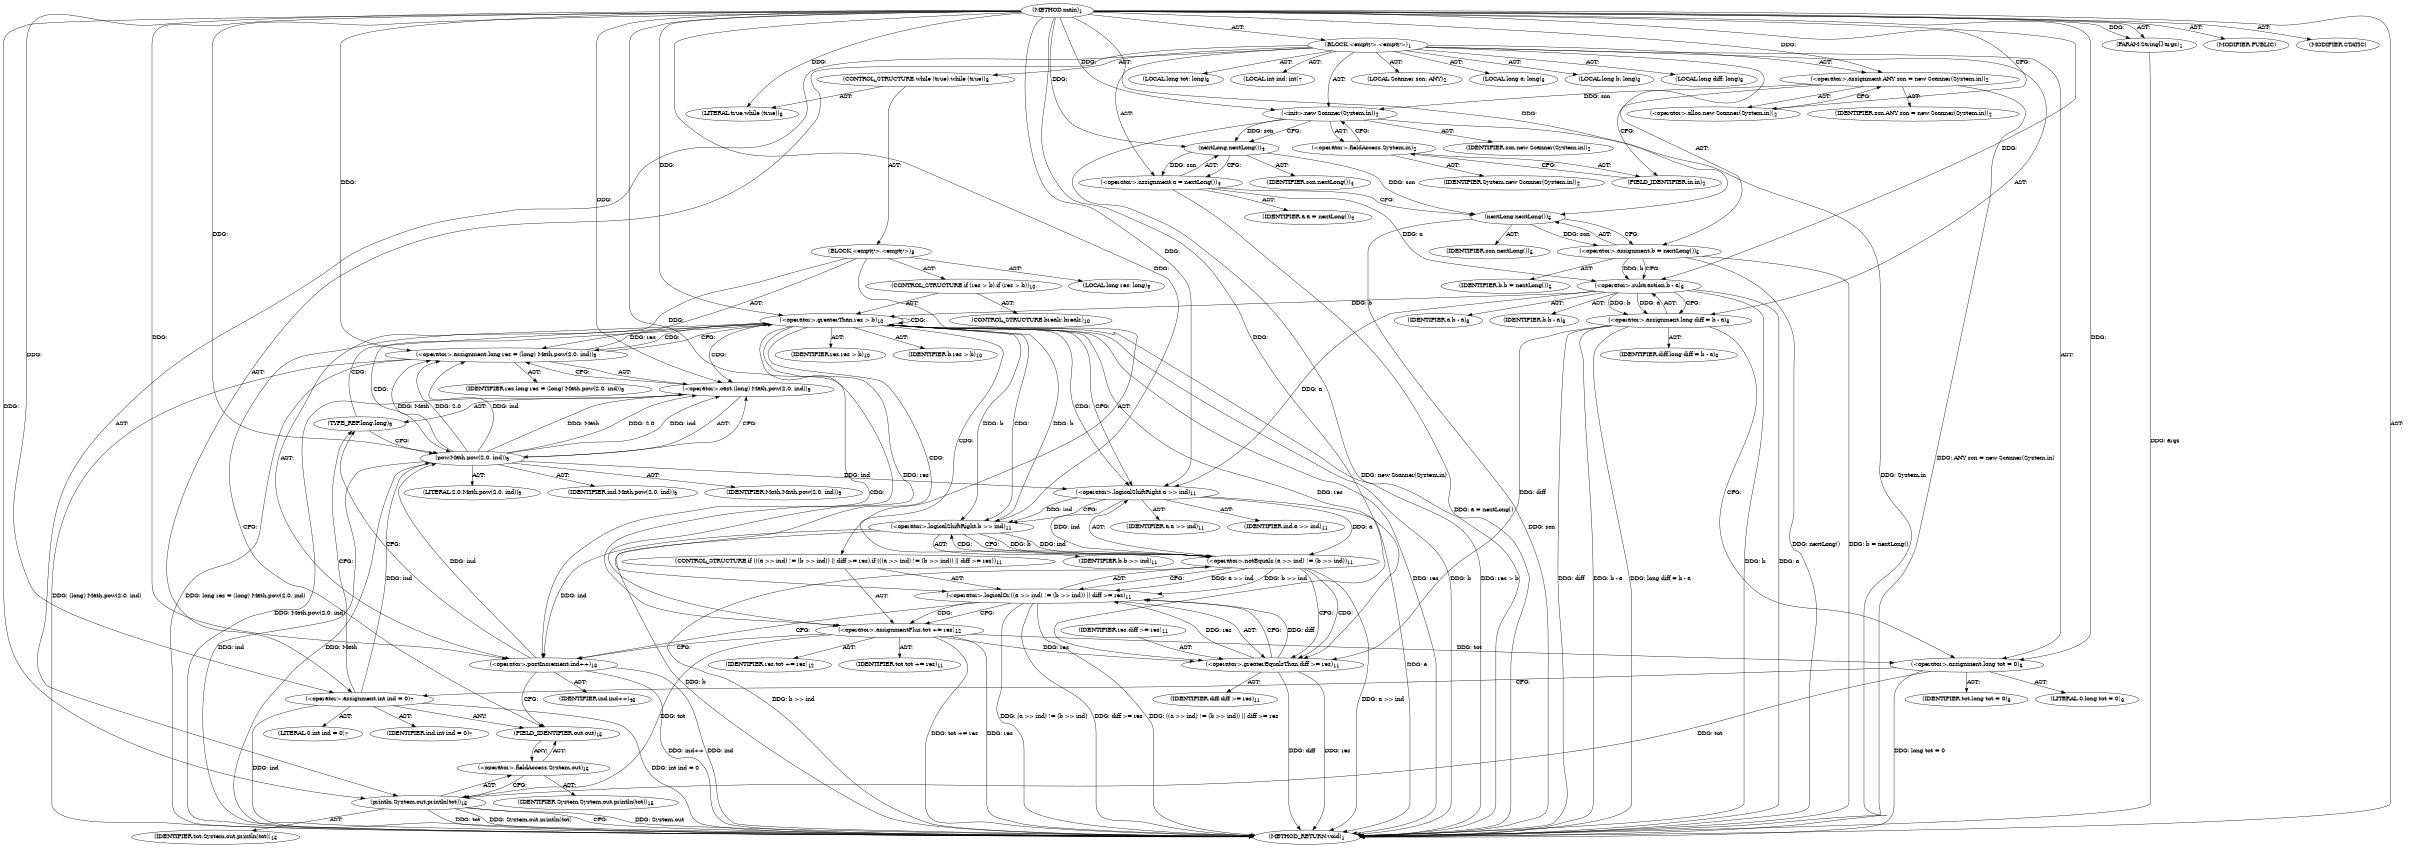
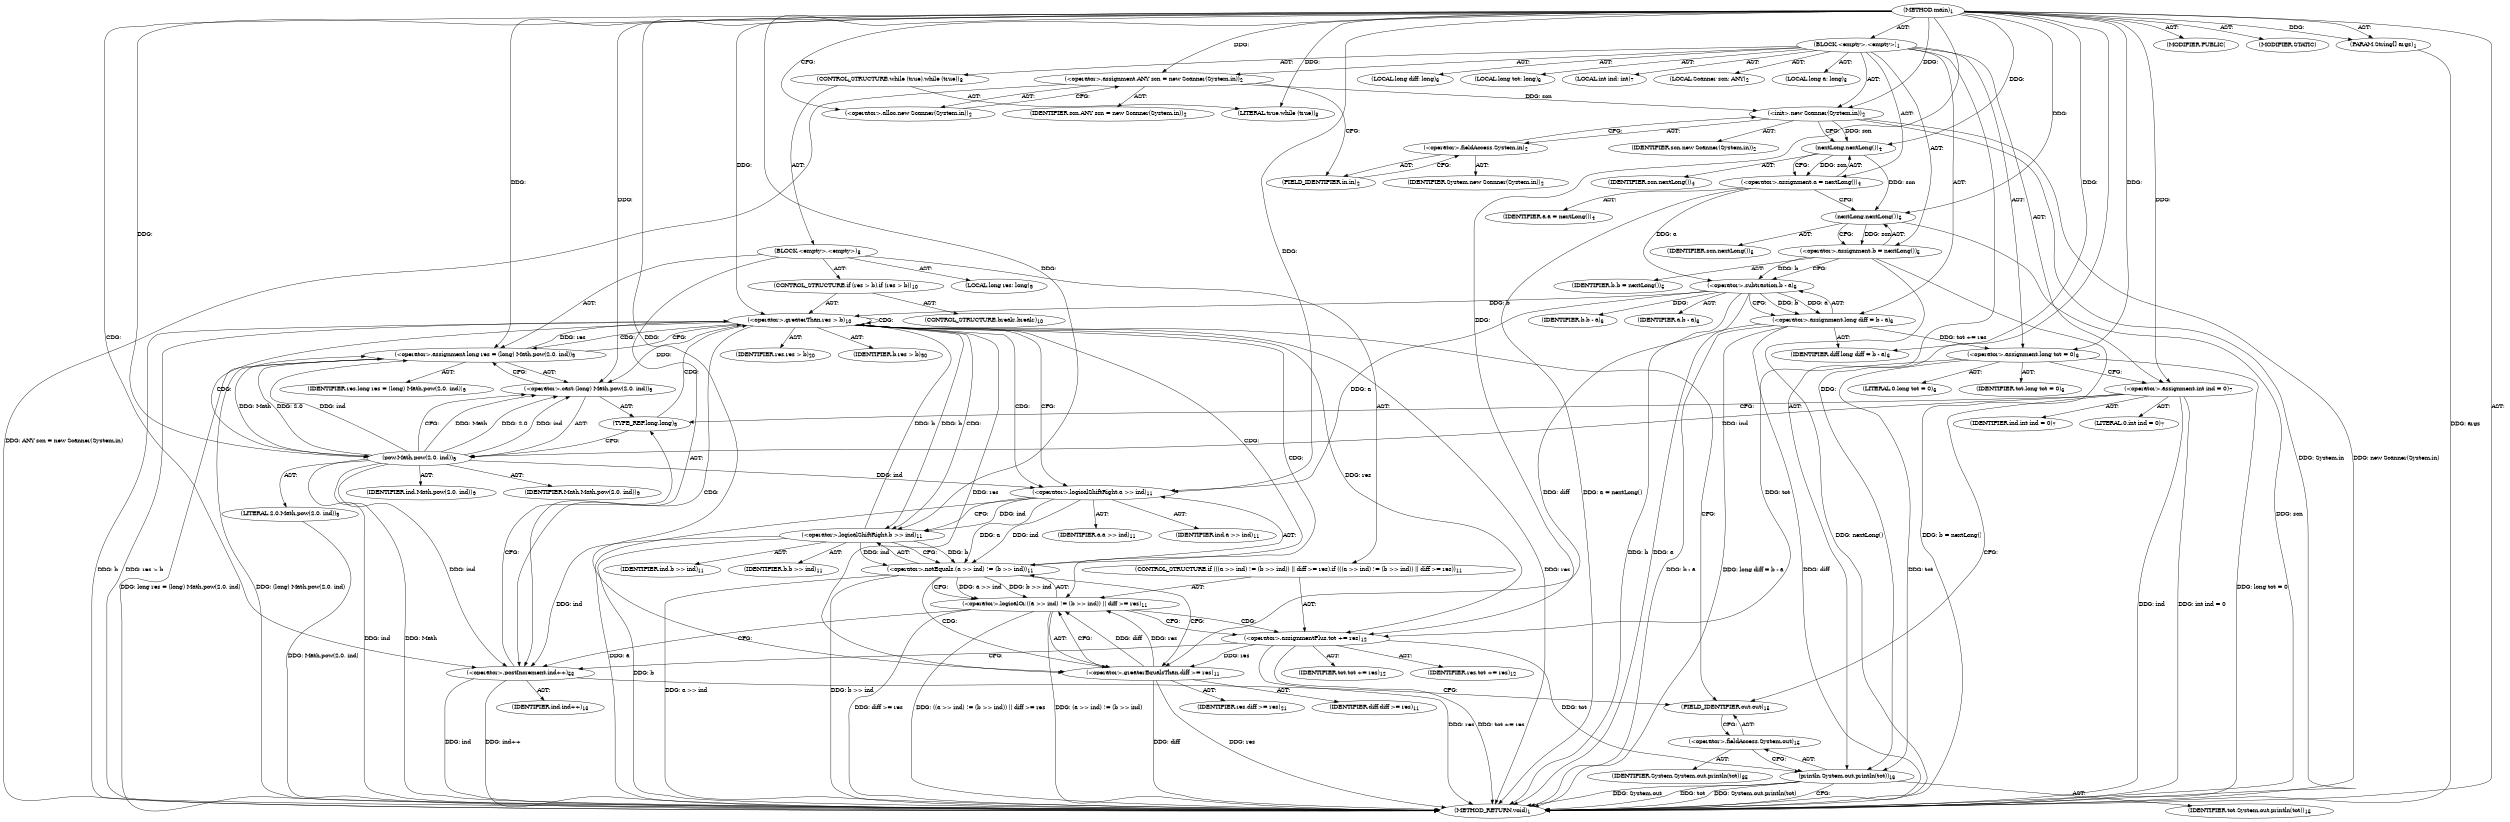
(1837, 24) -> (2084, 198)
(1609, 80) -> none
(1600, 303) -> (1681, 303)
(161, 338) -> (115, 338)
(867, 354) -> (812, 354)
(979, 354) -> (924, 354)
(720, 355) -> (665, 355)
(1735, 493) -> (1963, 338)
(966, 544) -> (904, 553)
(445, 563) -> (422, 529)
none -> (662, 570)
(1165, 630) -> (1284, 707)
(1178, 650) -> (1196, 690)
(1431, 650) -> (1782, 577)
(594, 664) -> (571, 673)
(940, 664) -> (1383, 673)
(633, 699) -> (585, 707)
(481, 717) -> (1992, 553)
(542, 751) -> (1731, 725)
(464, 802) -> (1892, 776)
(651, 802) -> (1745, 776)
(241, 823) -> (374, 798)
